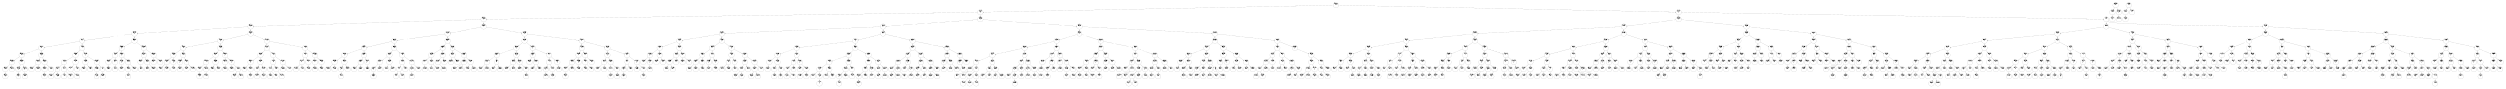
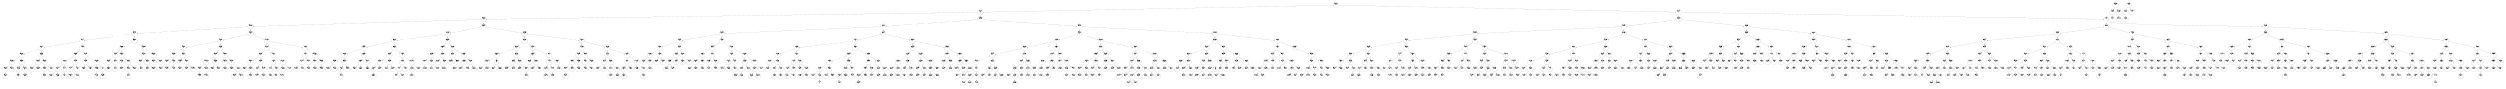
(1365, 76) -> none
none -> (1498, 76)
